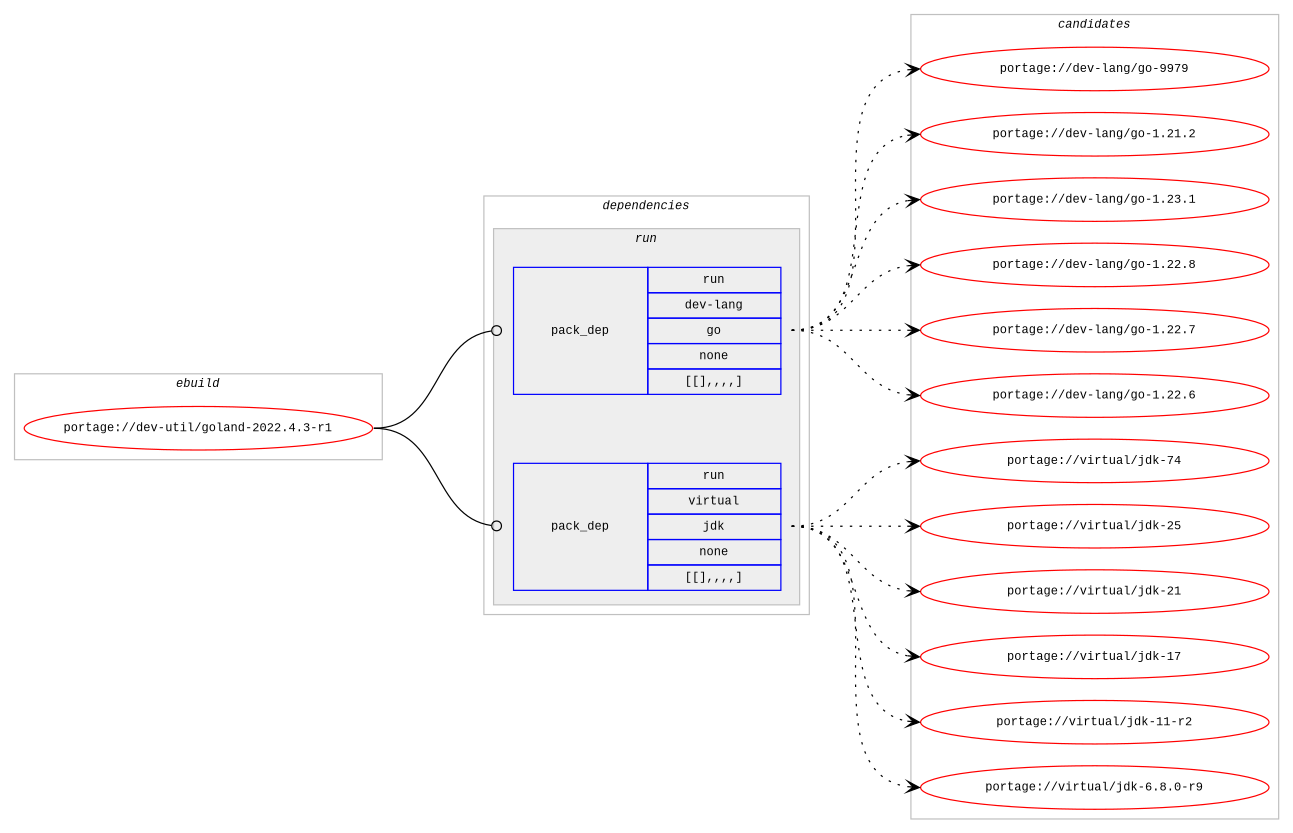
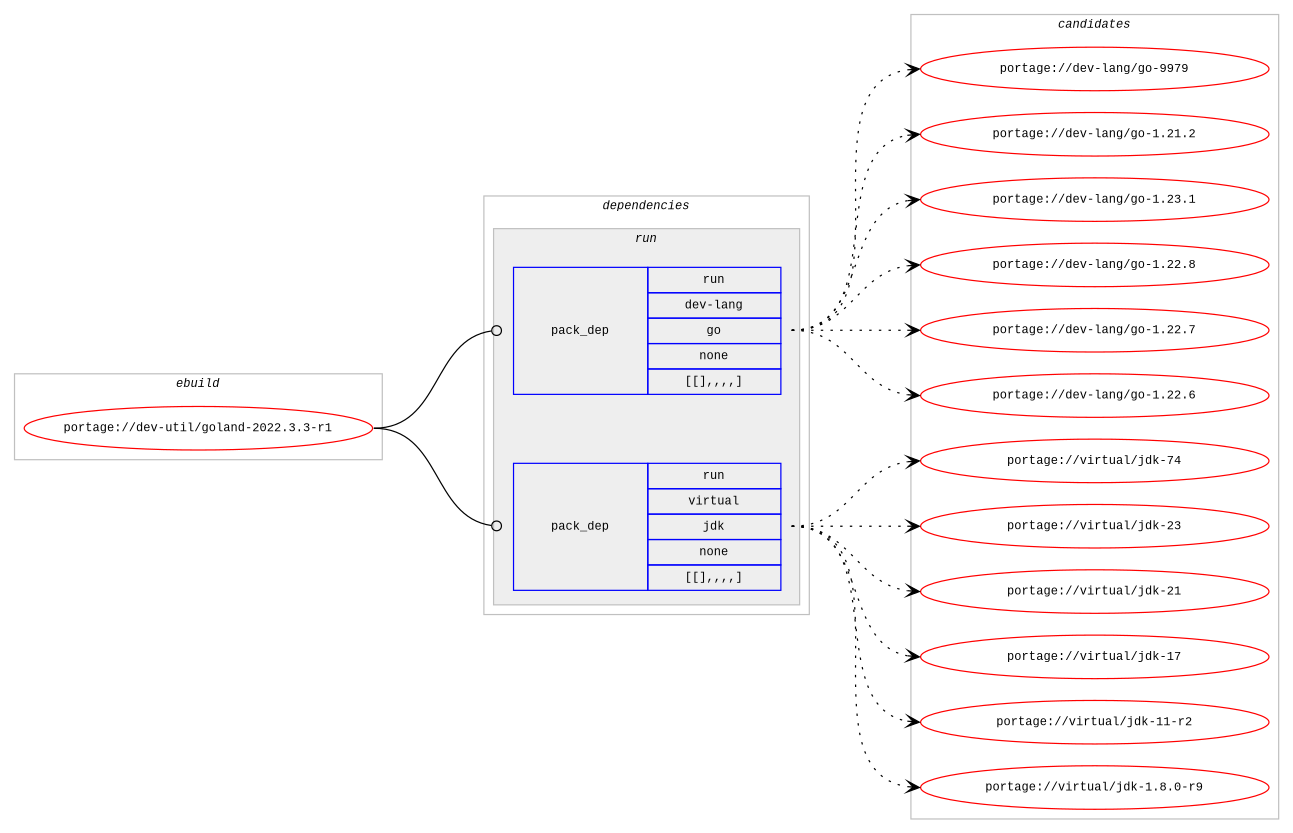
(198, 428) -> (198, 428)
(1095, 526) -> (1095, 526)
(1095, 788) -> (1095, 788)
